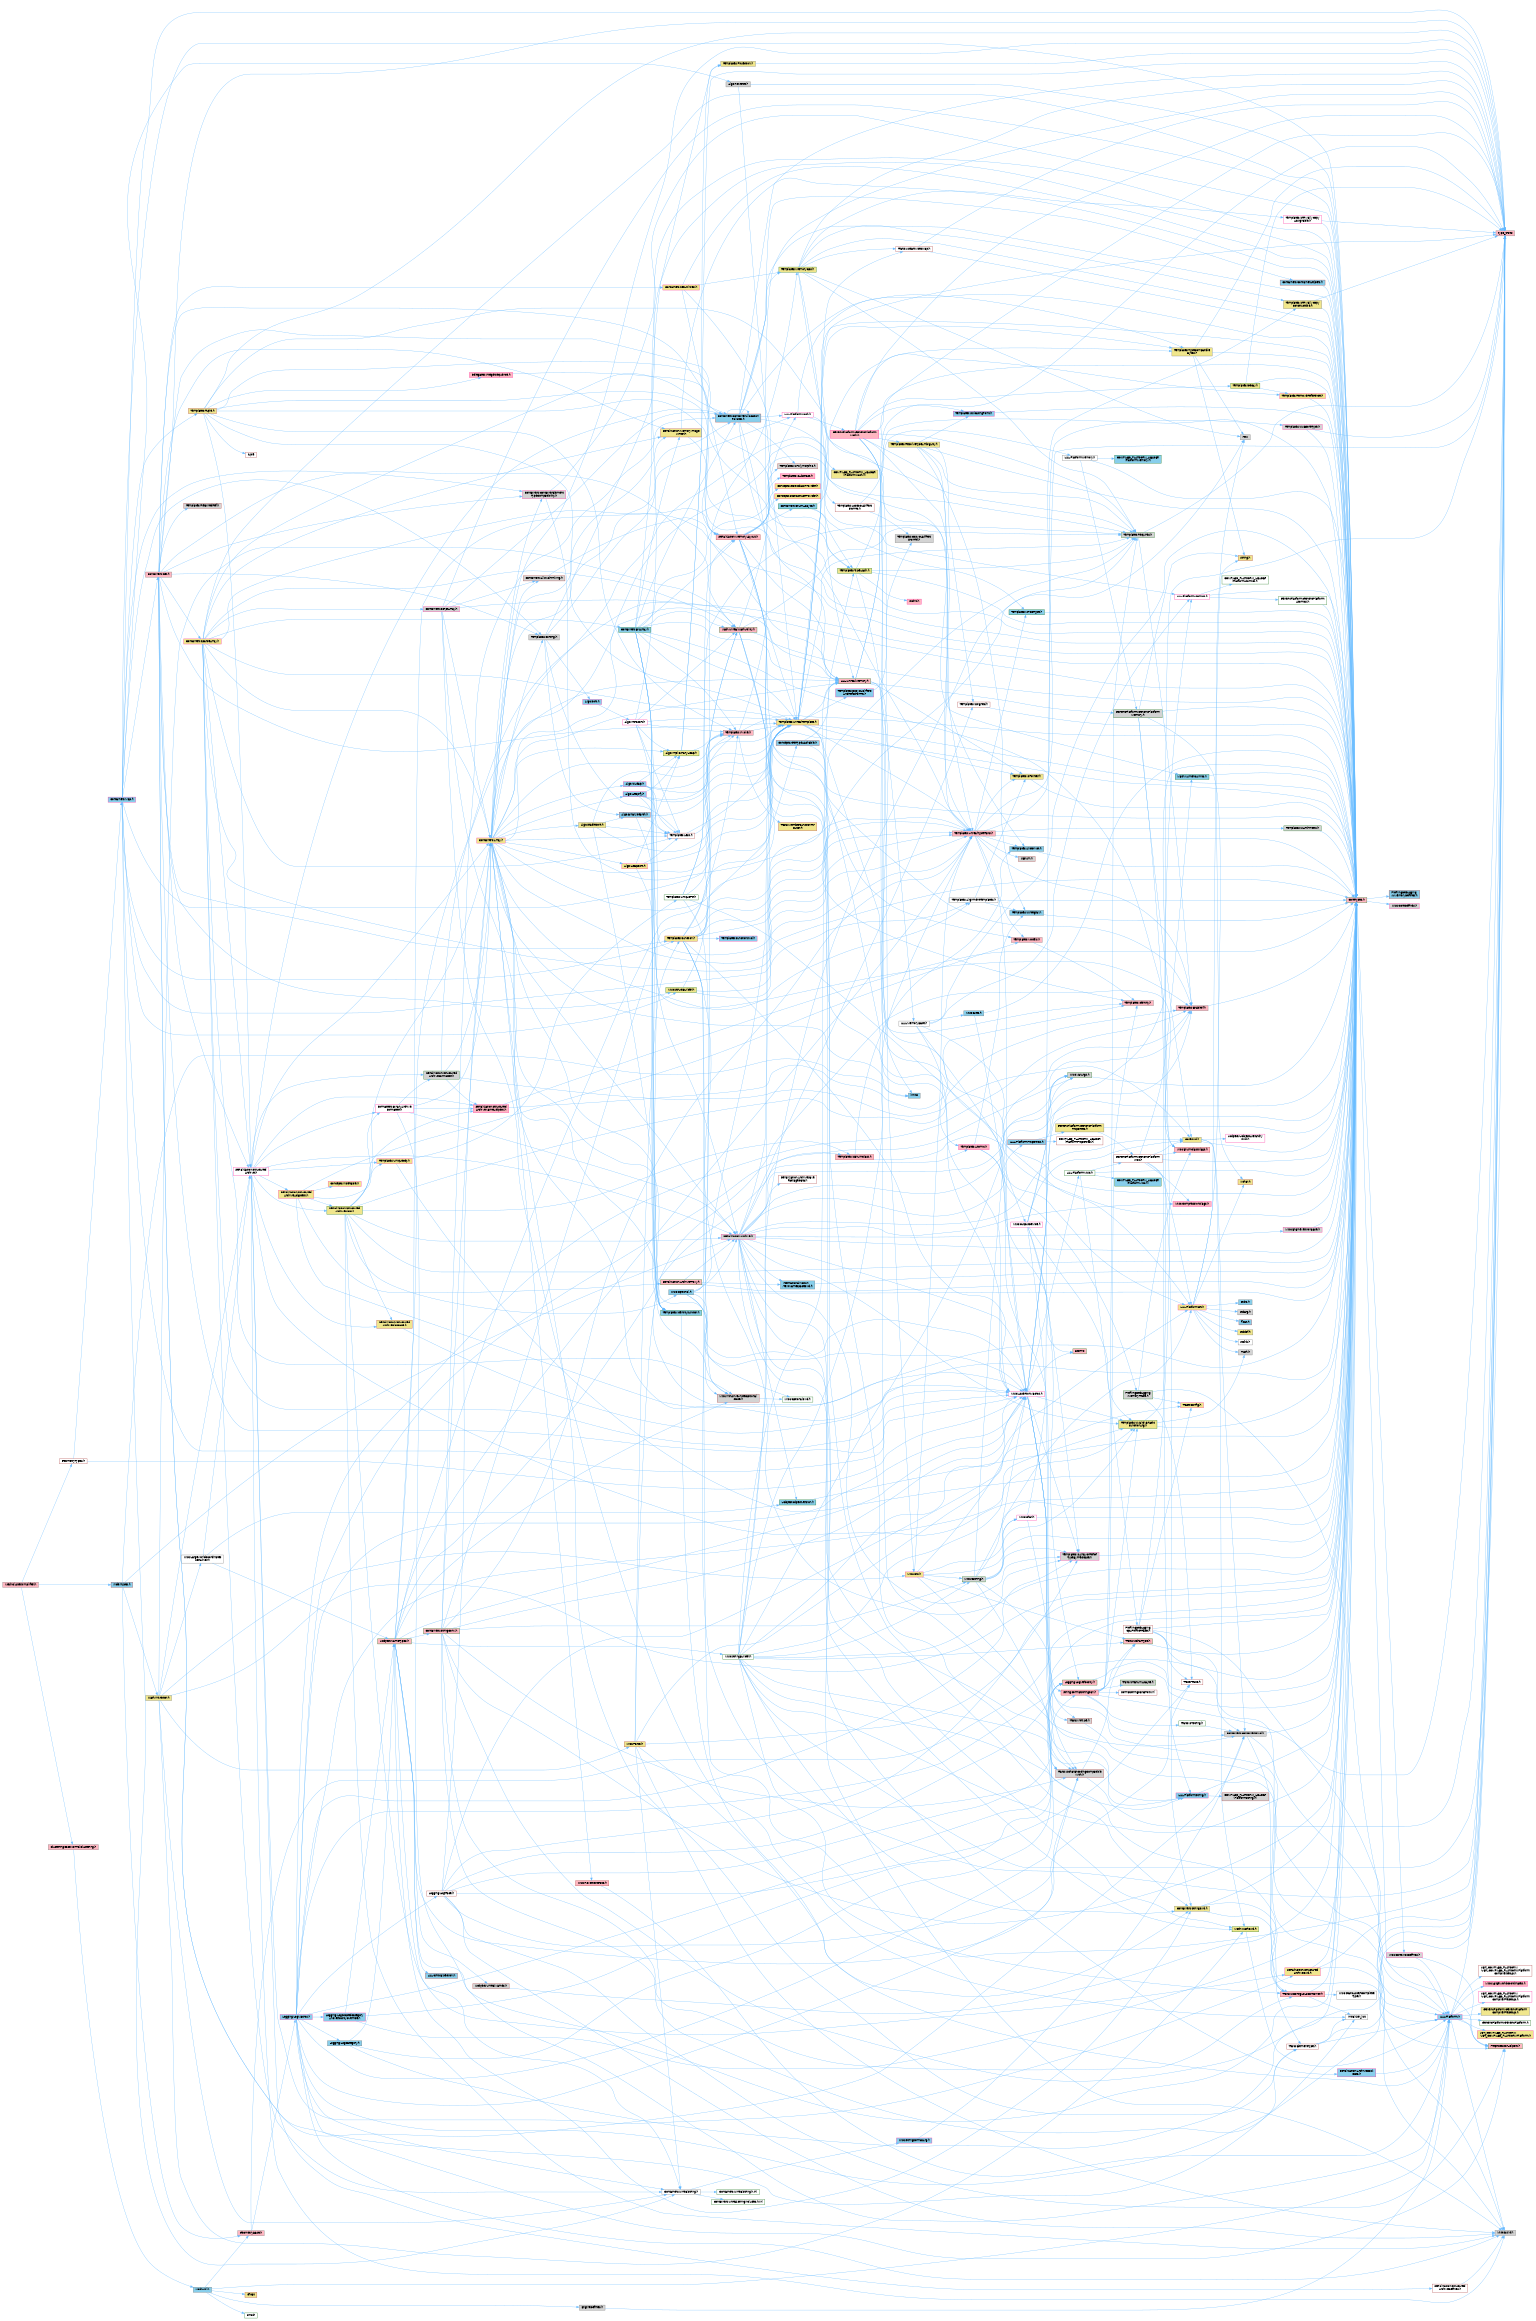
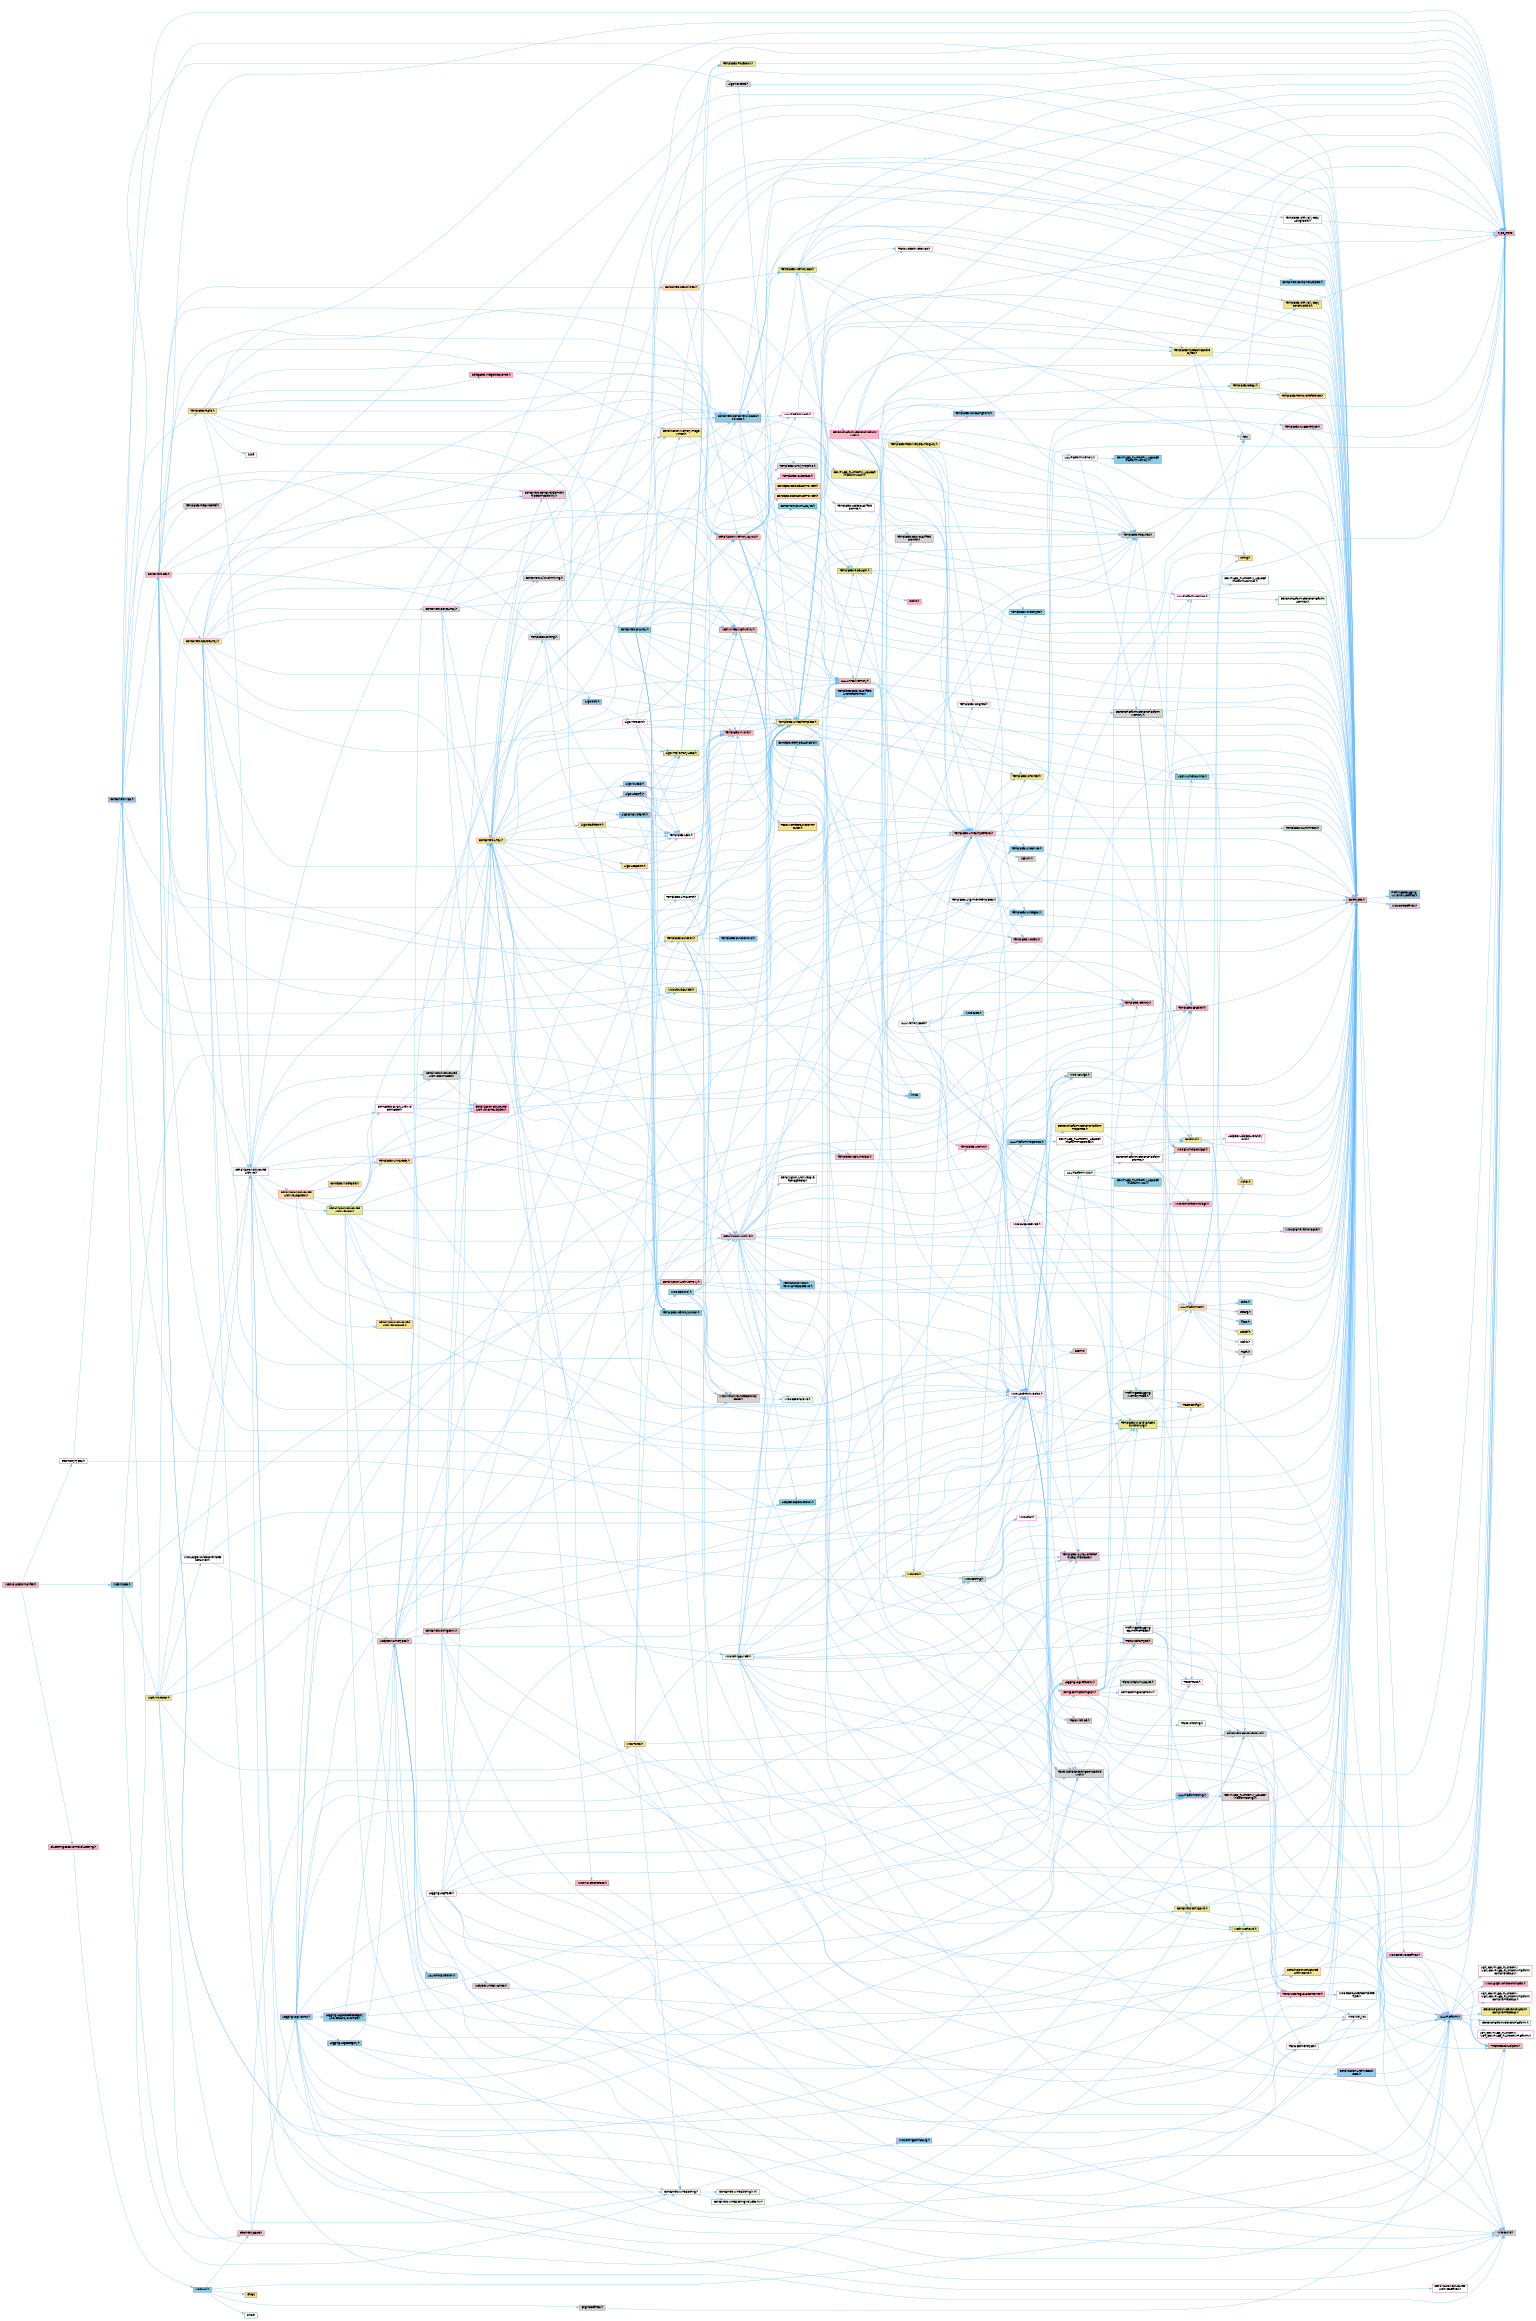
(1138, 1159) -> (1138, 1159)
(1505, 2035) -> (1505, 2035)
